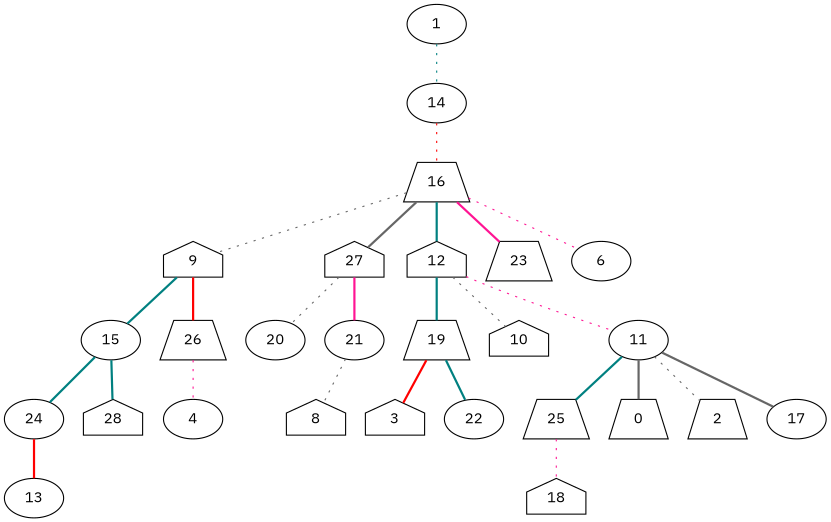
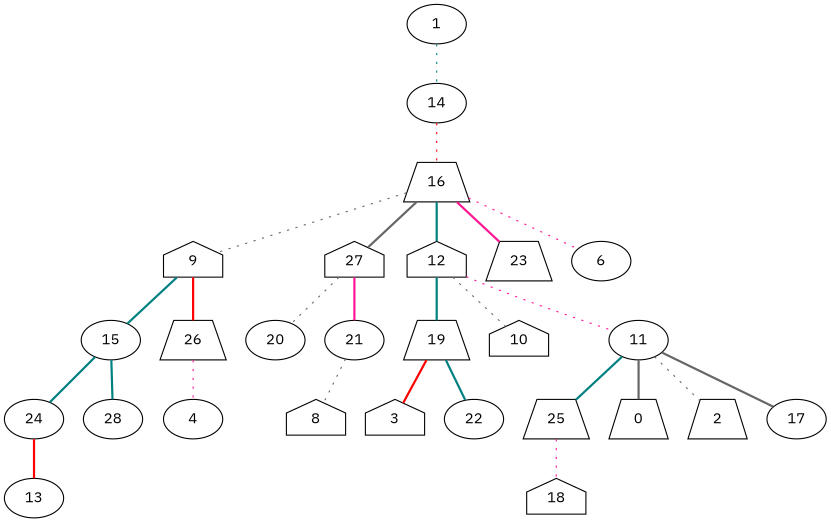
(113, 419) -> (113, 419)
